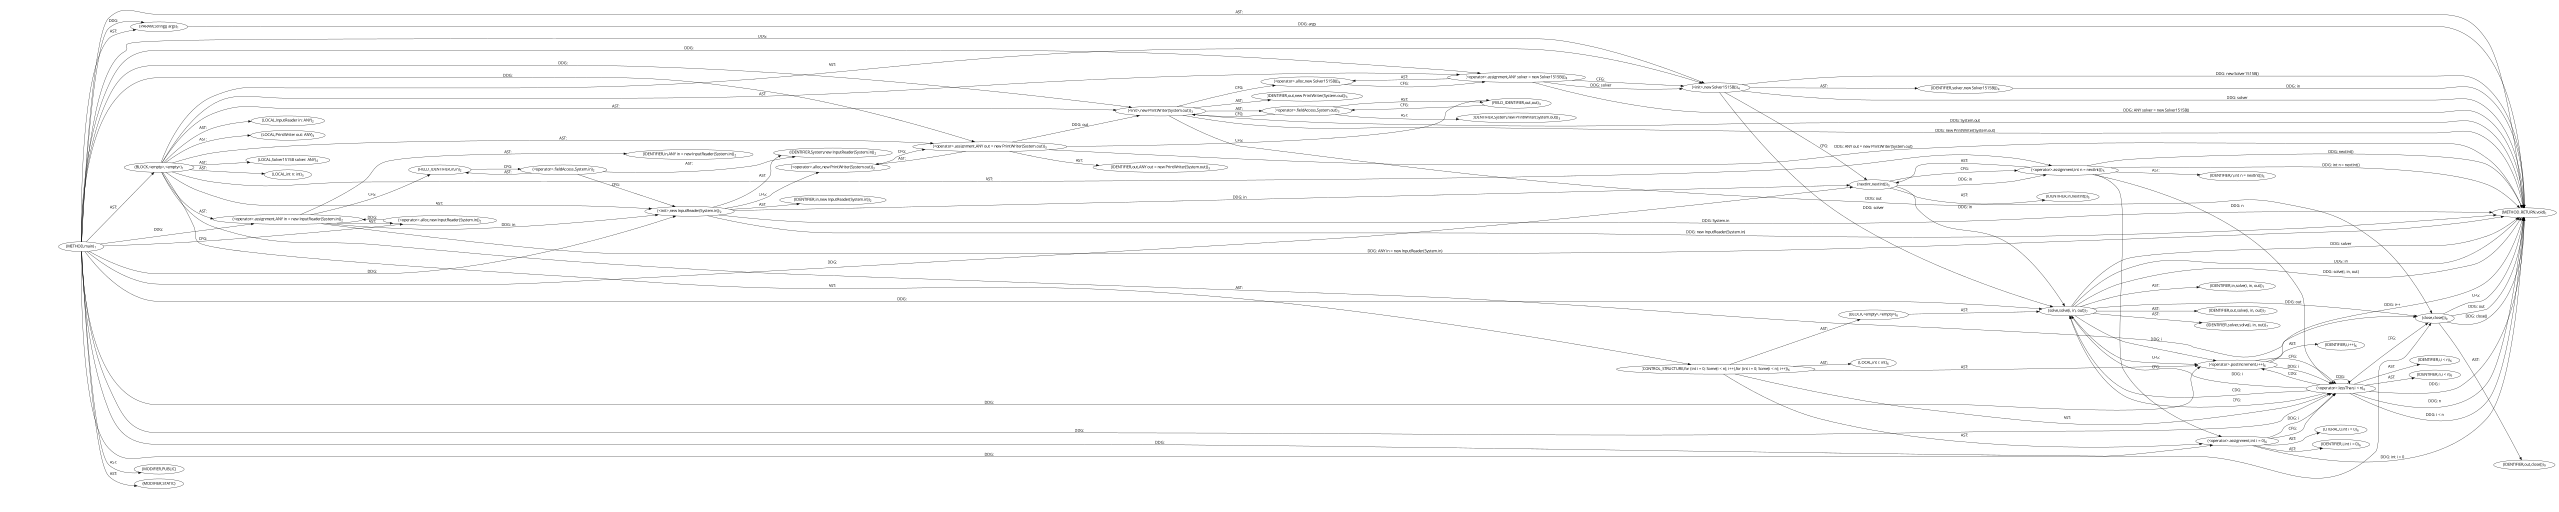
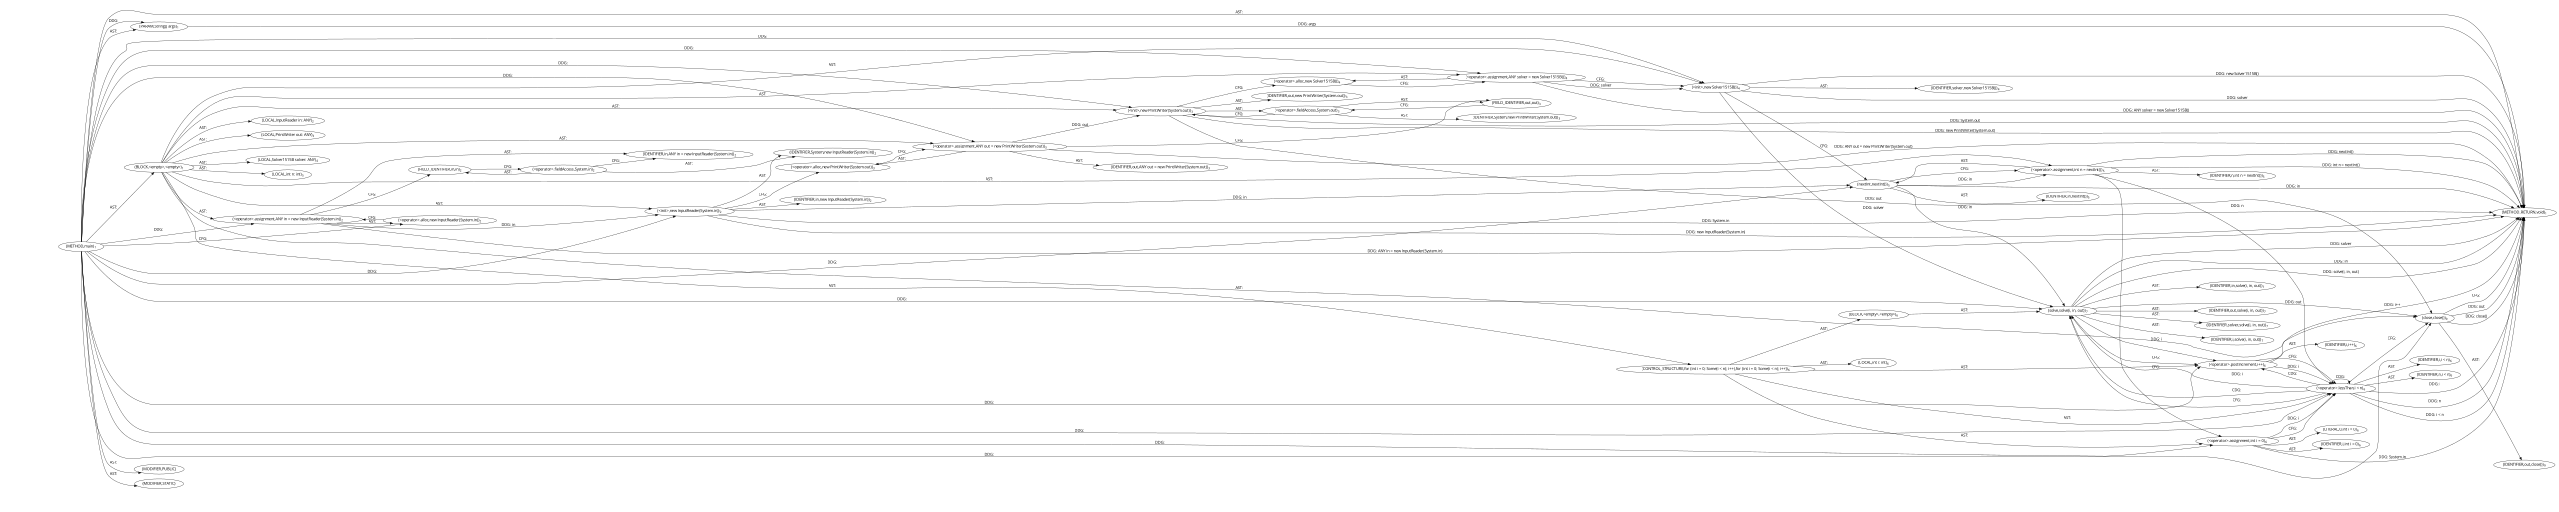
(2310, 88) -> (2206, 188)
(625, 190) -> (623, 163)
(373, 218) -> (373, 218)
none -> (2237, 340)
(2392, 457) -> (2392, 457)
